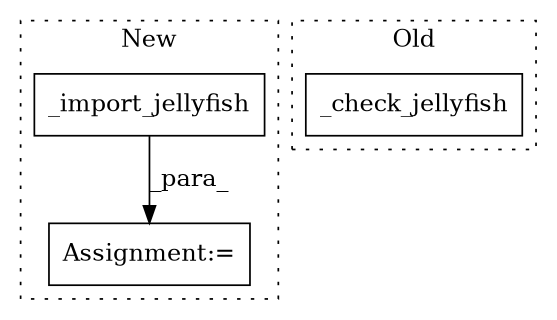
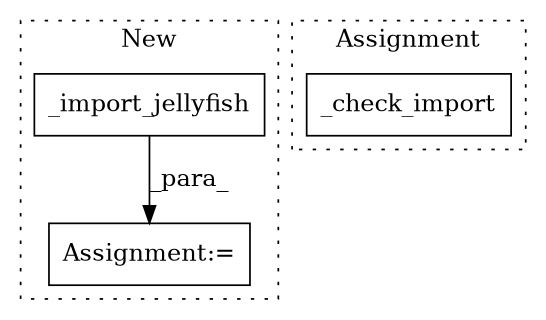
(414, 40) -> (409, 40)
(414, 105) -> (409, 105)
